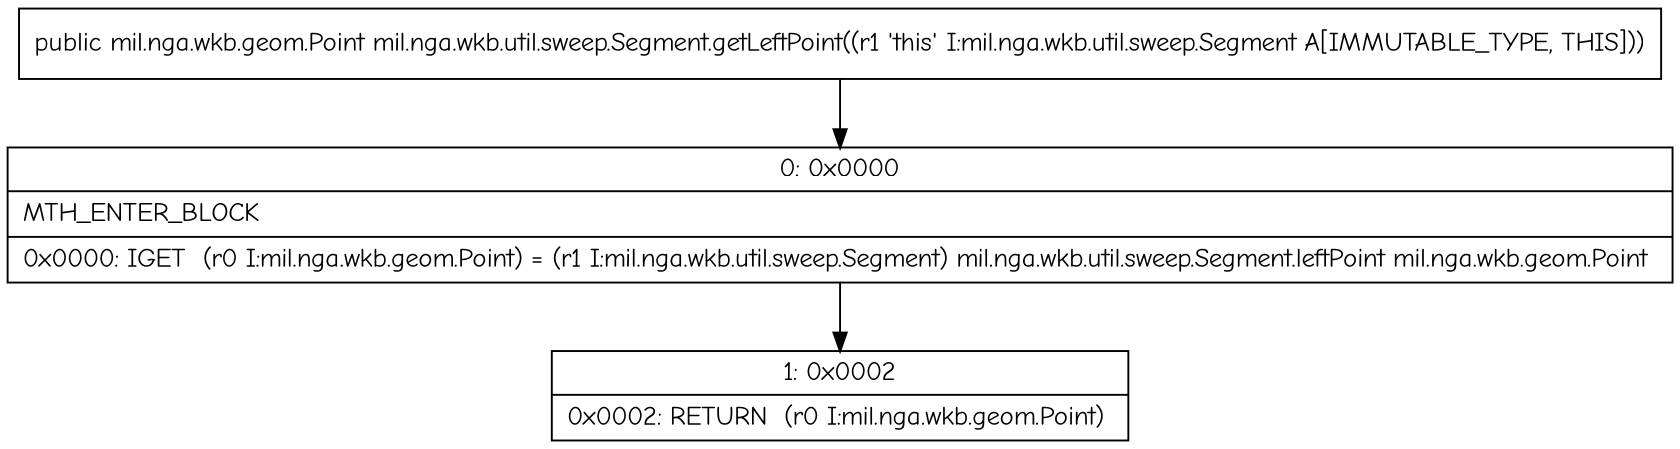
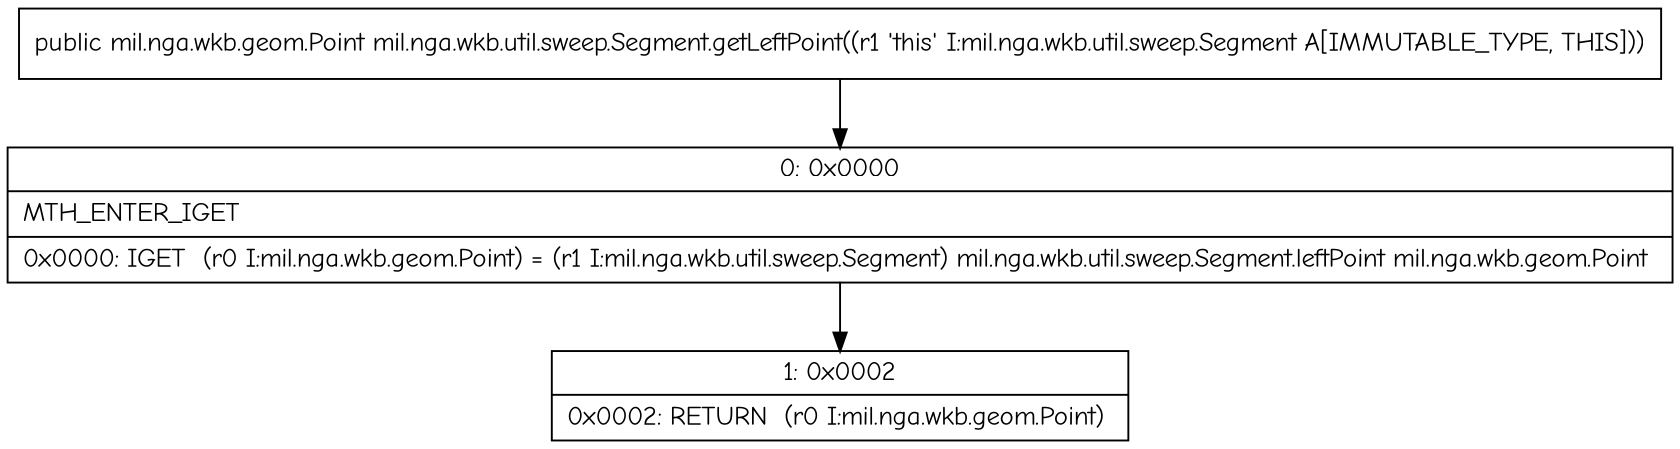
(141, 213) -> (132, 213)
